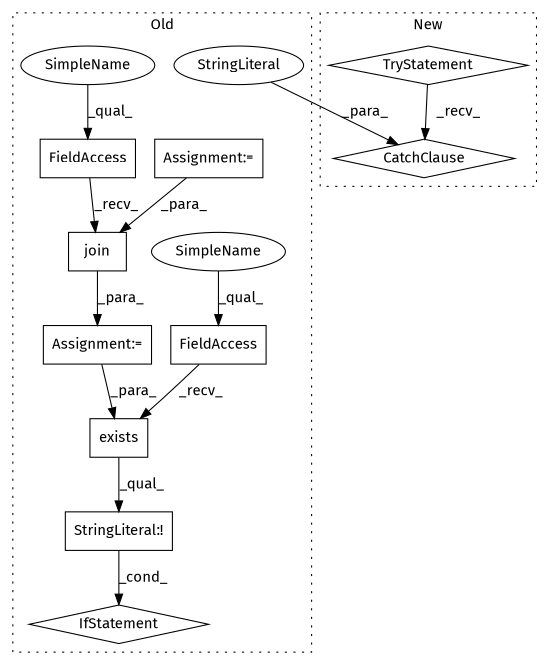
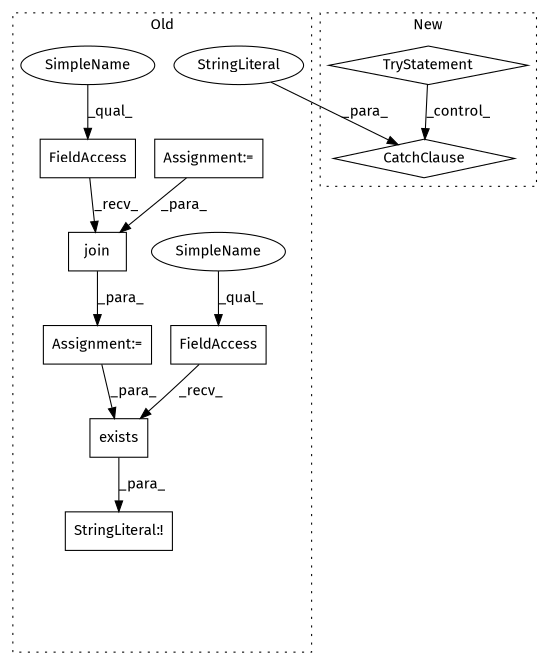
(459, 112) -> (459, 112)
(142, 485) -> (142, 485)
(119, 624) -> none
